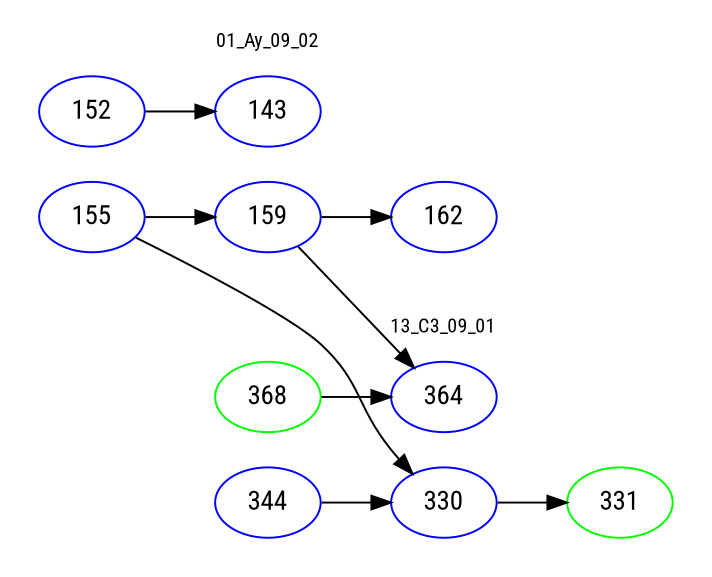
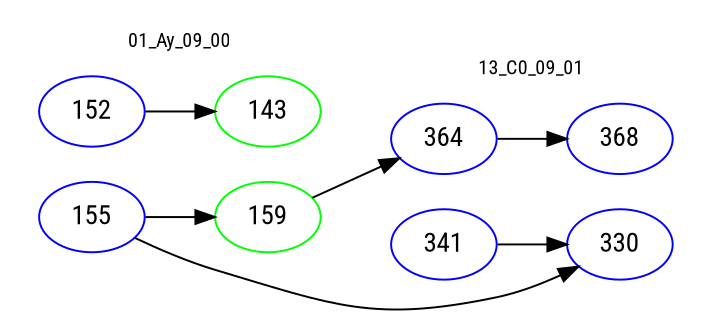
(268, 42) -> (180, 42)
(268, 111) -> (268, 111)
(268, 217) -> (268, 217)
(444, 217) -> none
(444, 328) -> (532, 69)
(268, 397) -> (620, 139)
(345, 397) -> (522, 139)
(268, 503) -> (444, 244)
(620, 503) -> none
